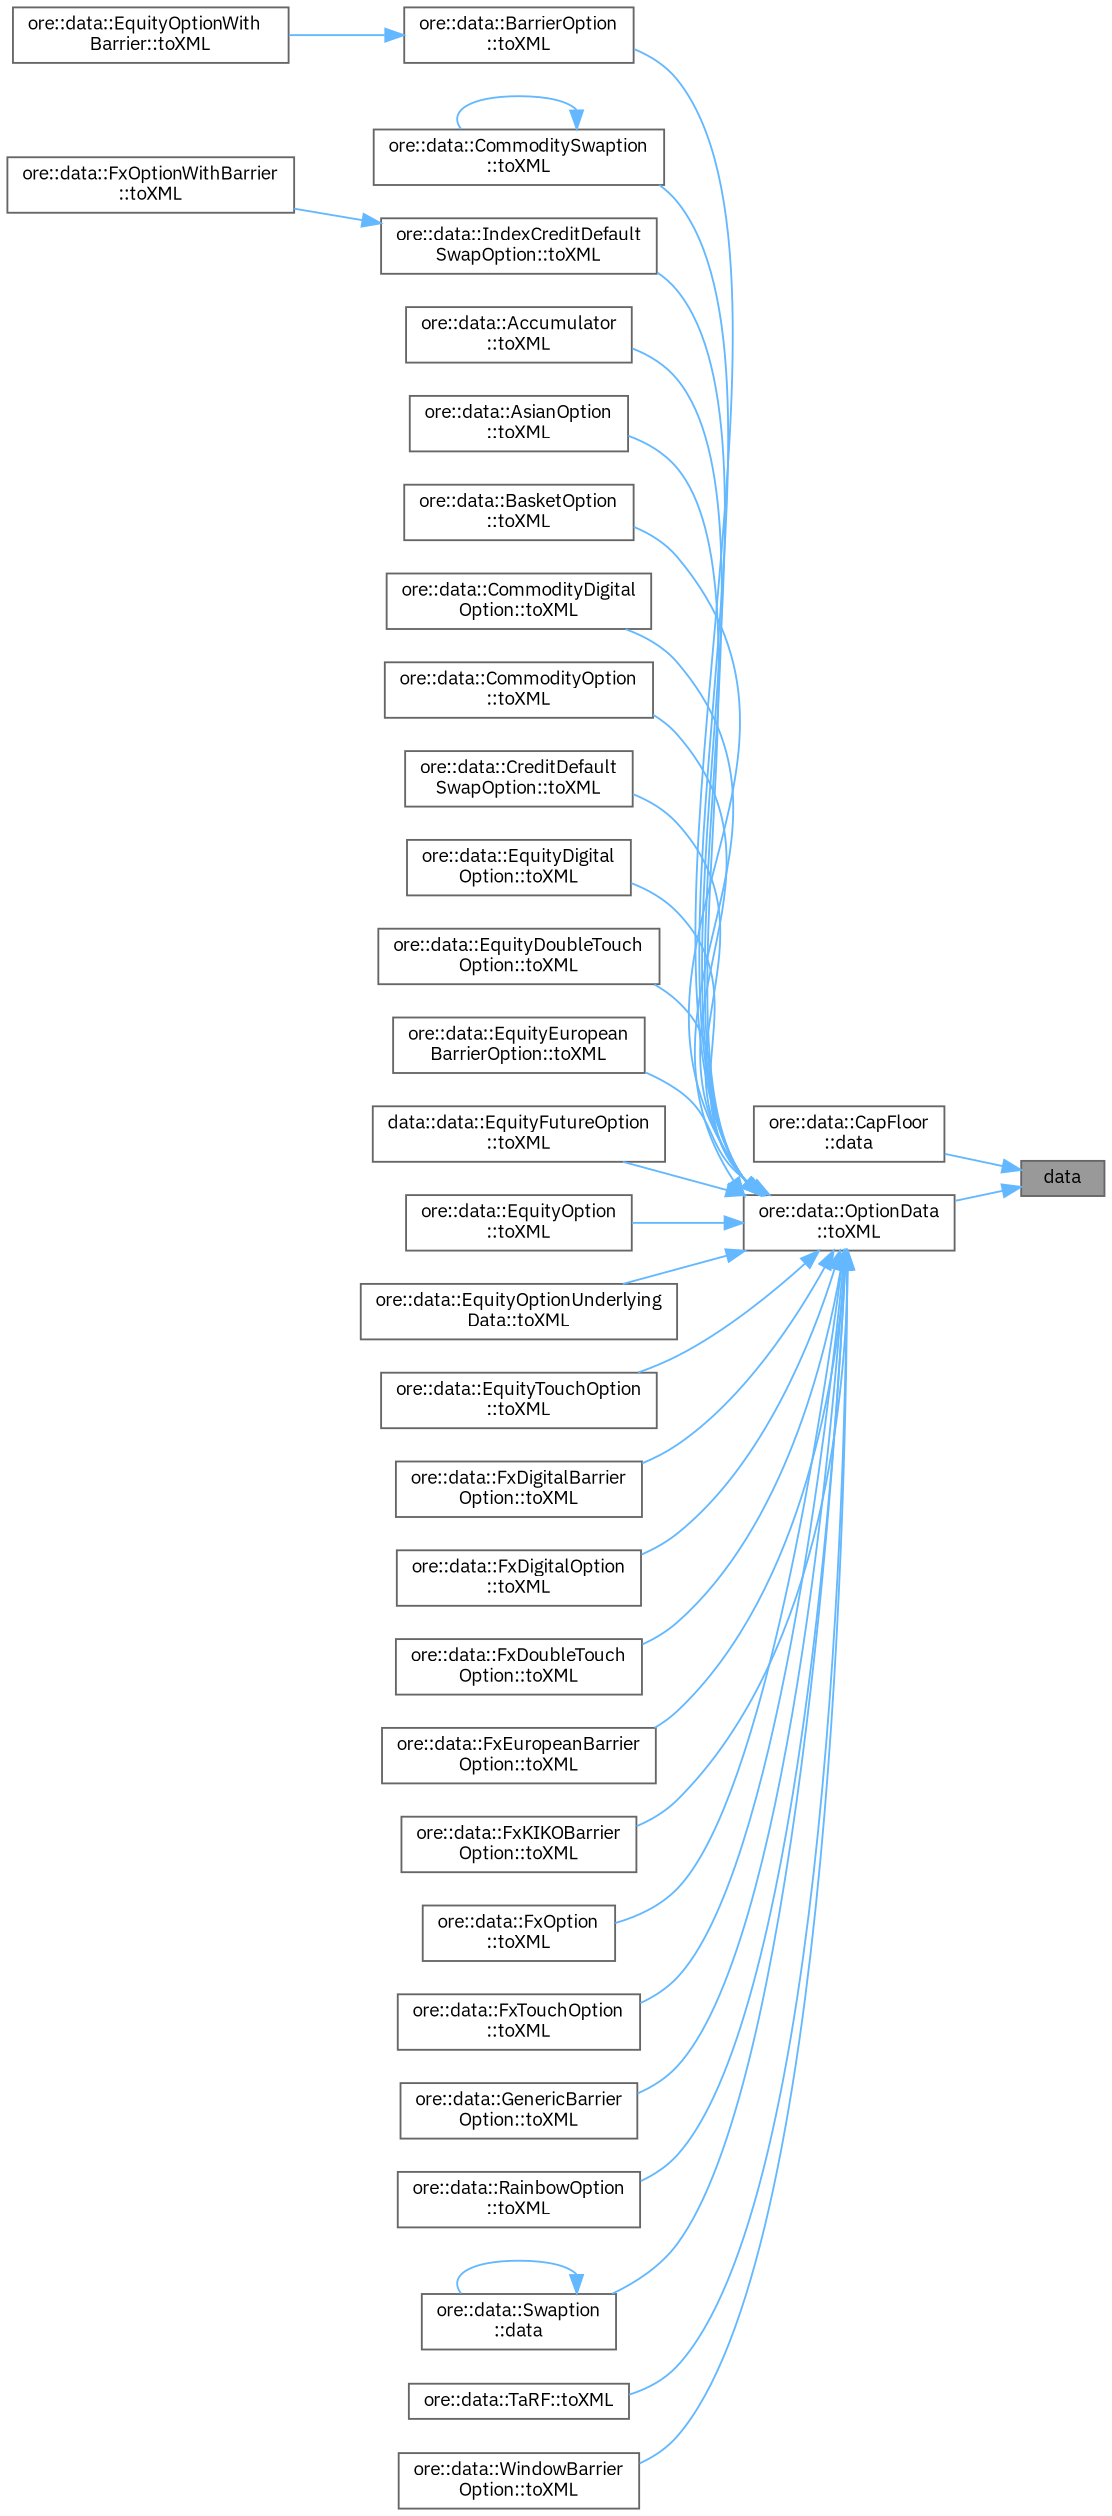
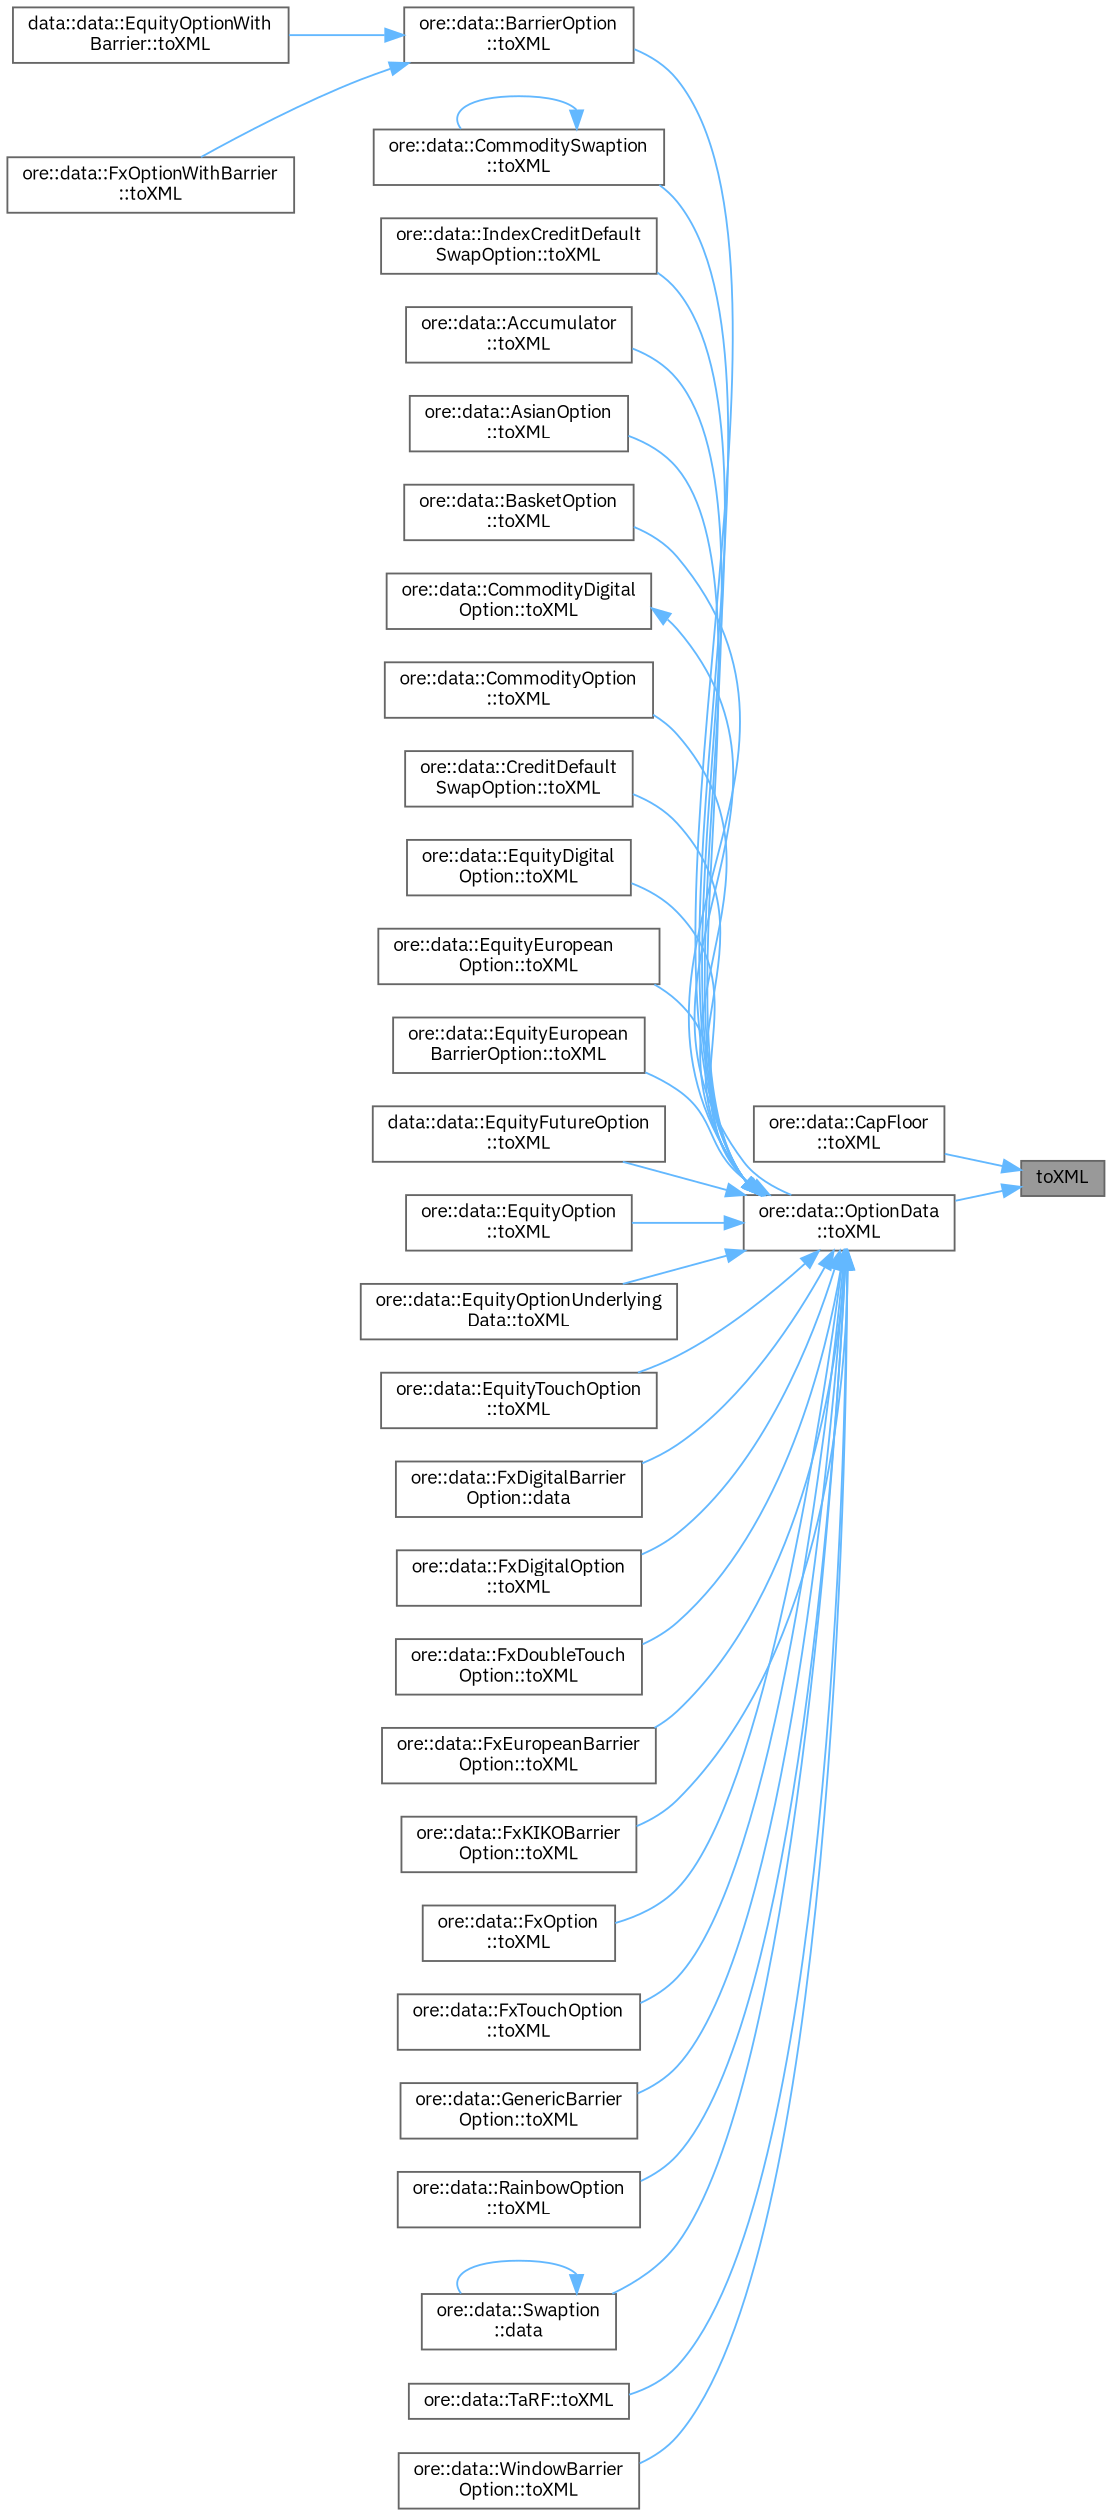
(151, 35) -> (151, 35)
(328, 214) -> (294, 109)
(723, 888) -> (710, 916)
(519, 956) -> (519, 956)
(849, 1134) -> (849, 1134)
(1063, 1178) -> (1063, 1178)
(519, 1489) -> (519, 1489)
